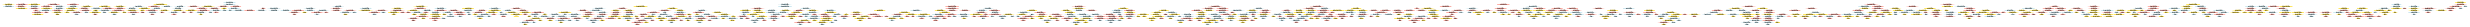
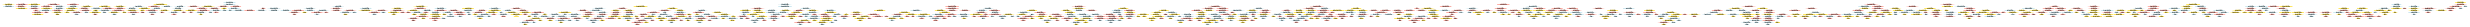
(2266, 10) -> (2266, 10)
